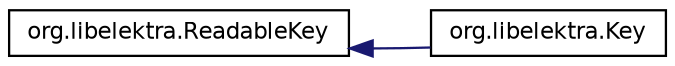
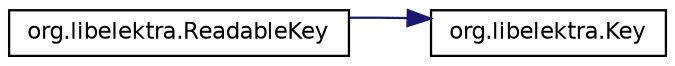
(402, 48) -> (378, 18)
